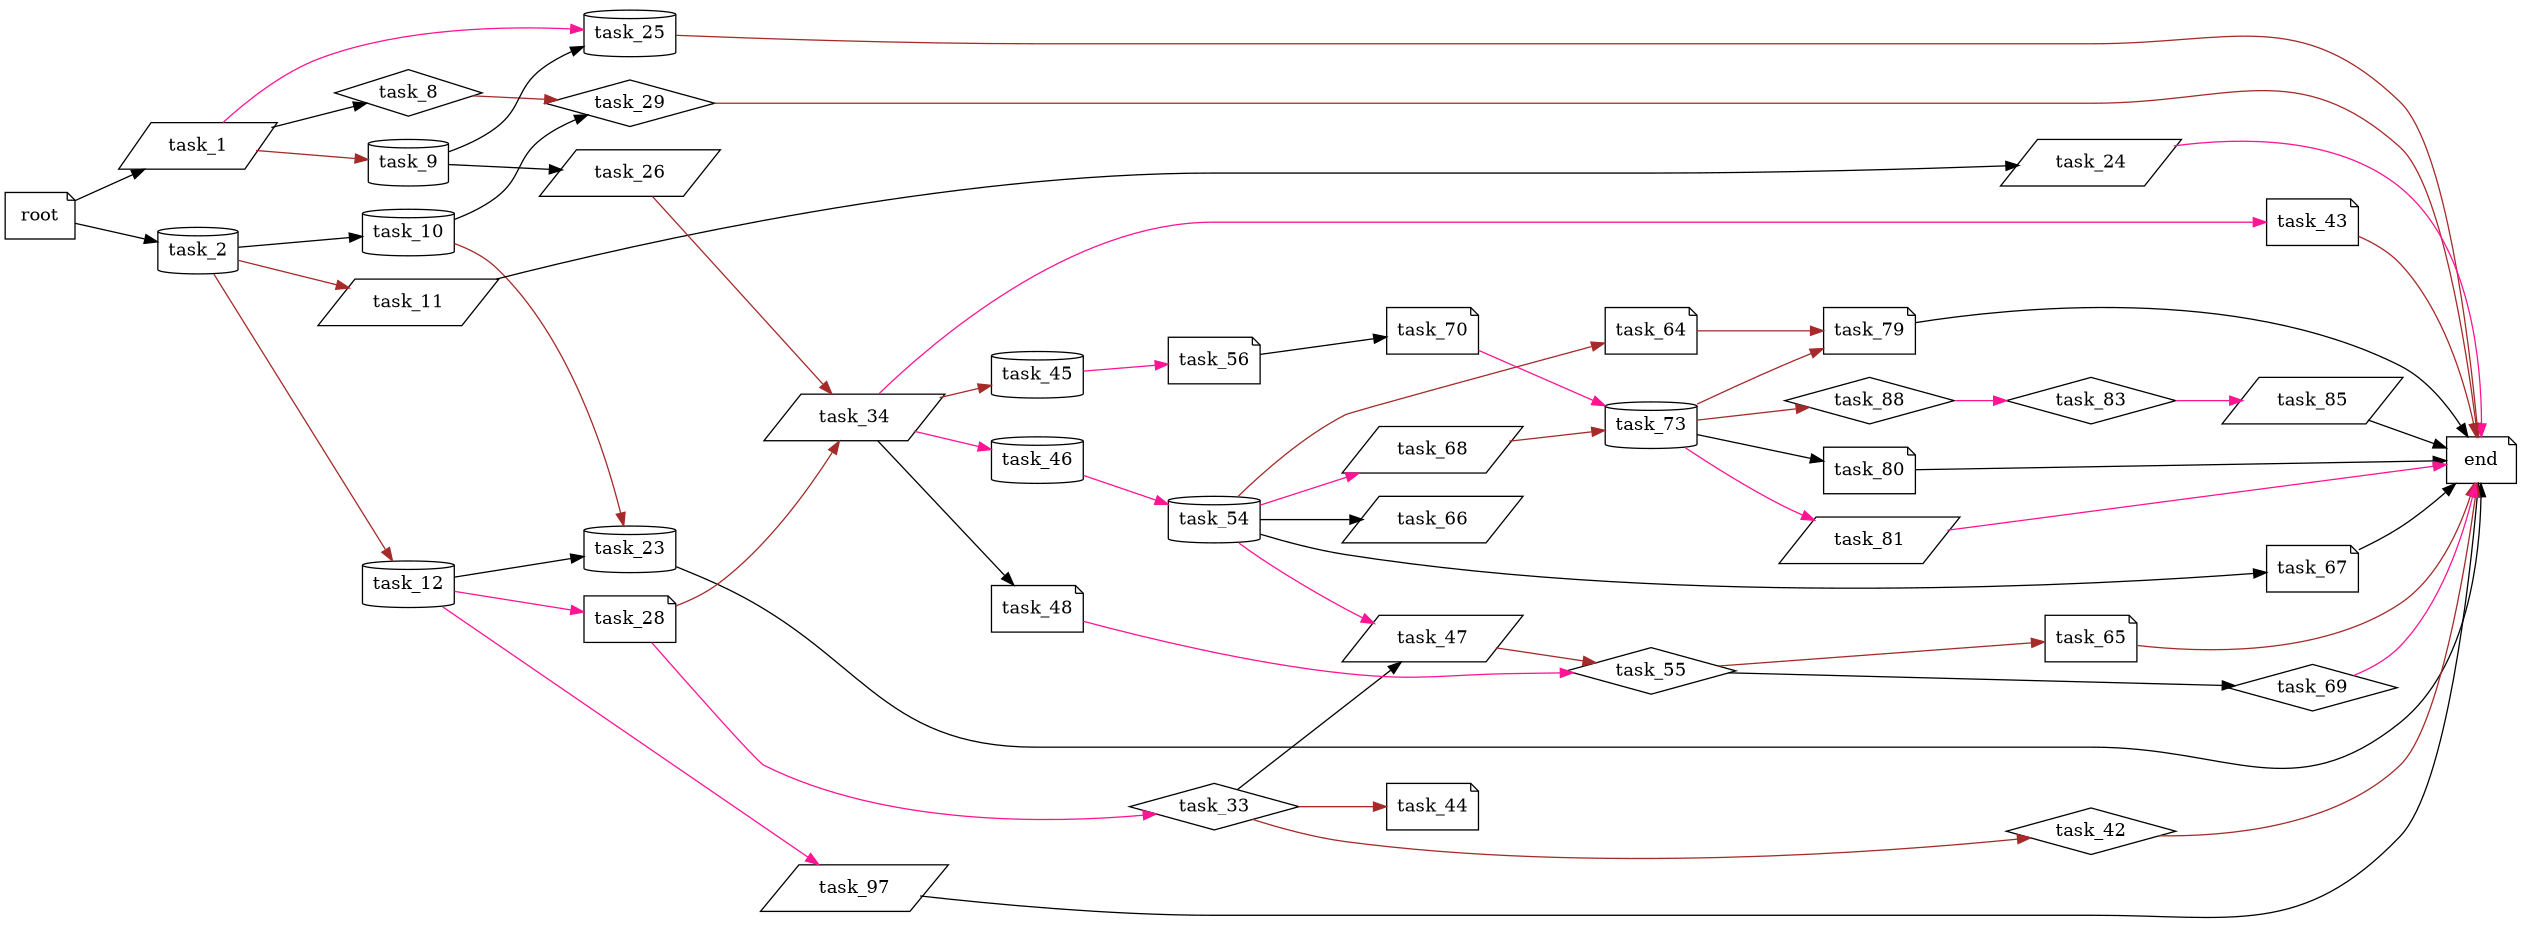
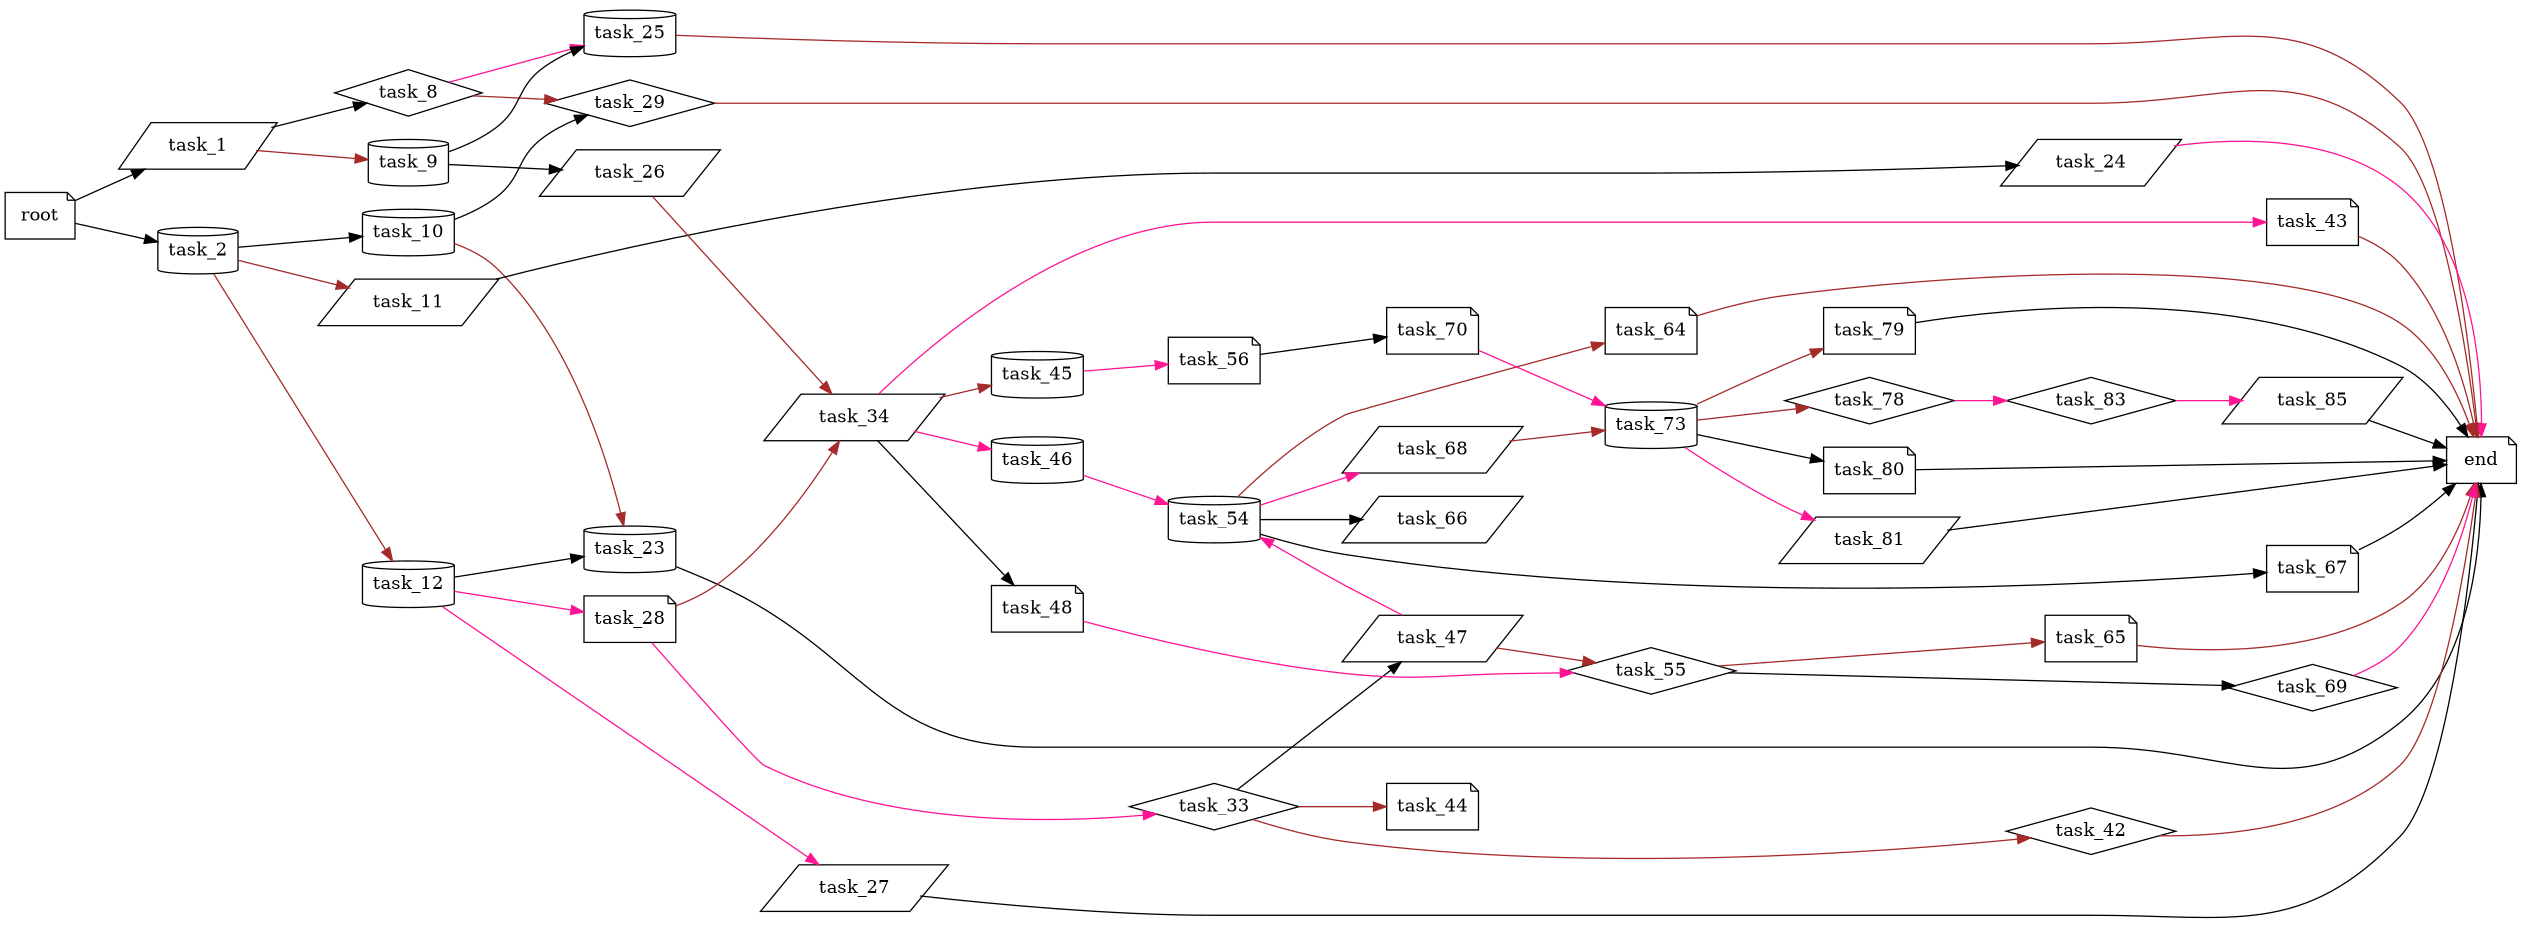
(386, 40) -> (510, 66)
(1754, 331) -> (2113, 274)
(1869, 401) -> (1869, 401)
(2190, 498) -> (2190, 498)
(1299, 583) -> (1336, 581)
(854, 888) -> (854, 888)
